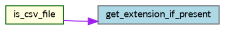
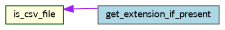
(76, 21) -> (86, 9)
